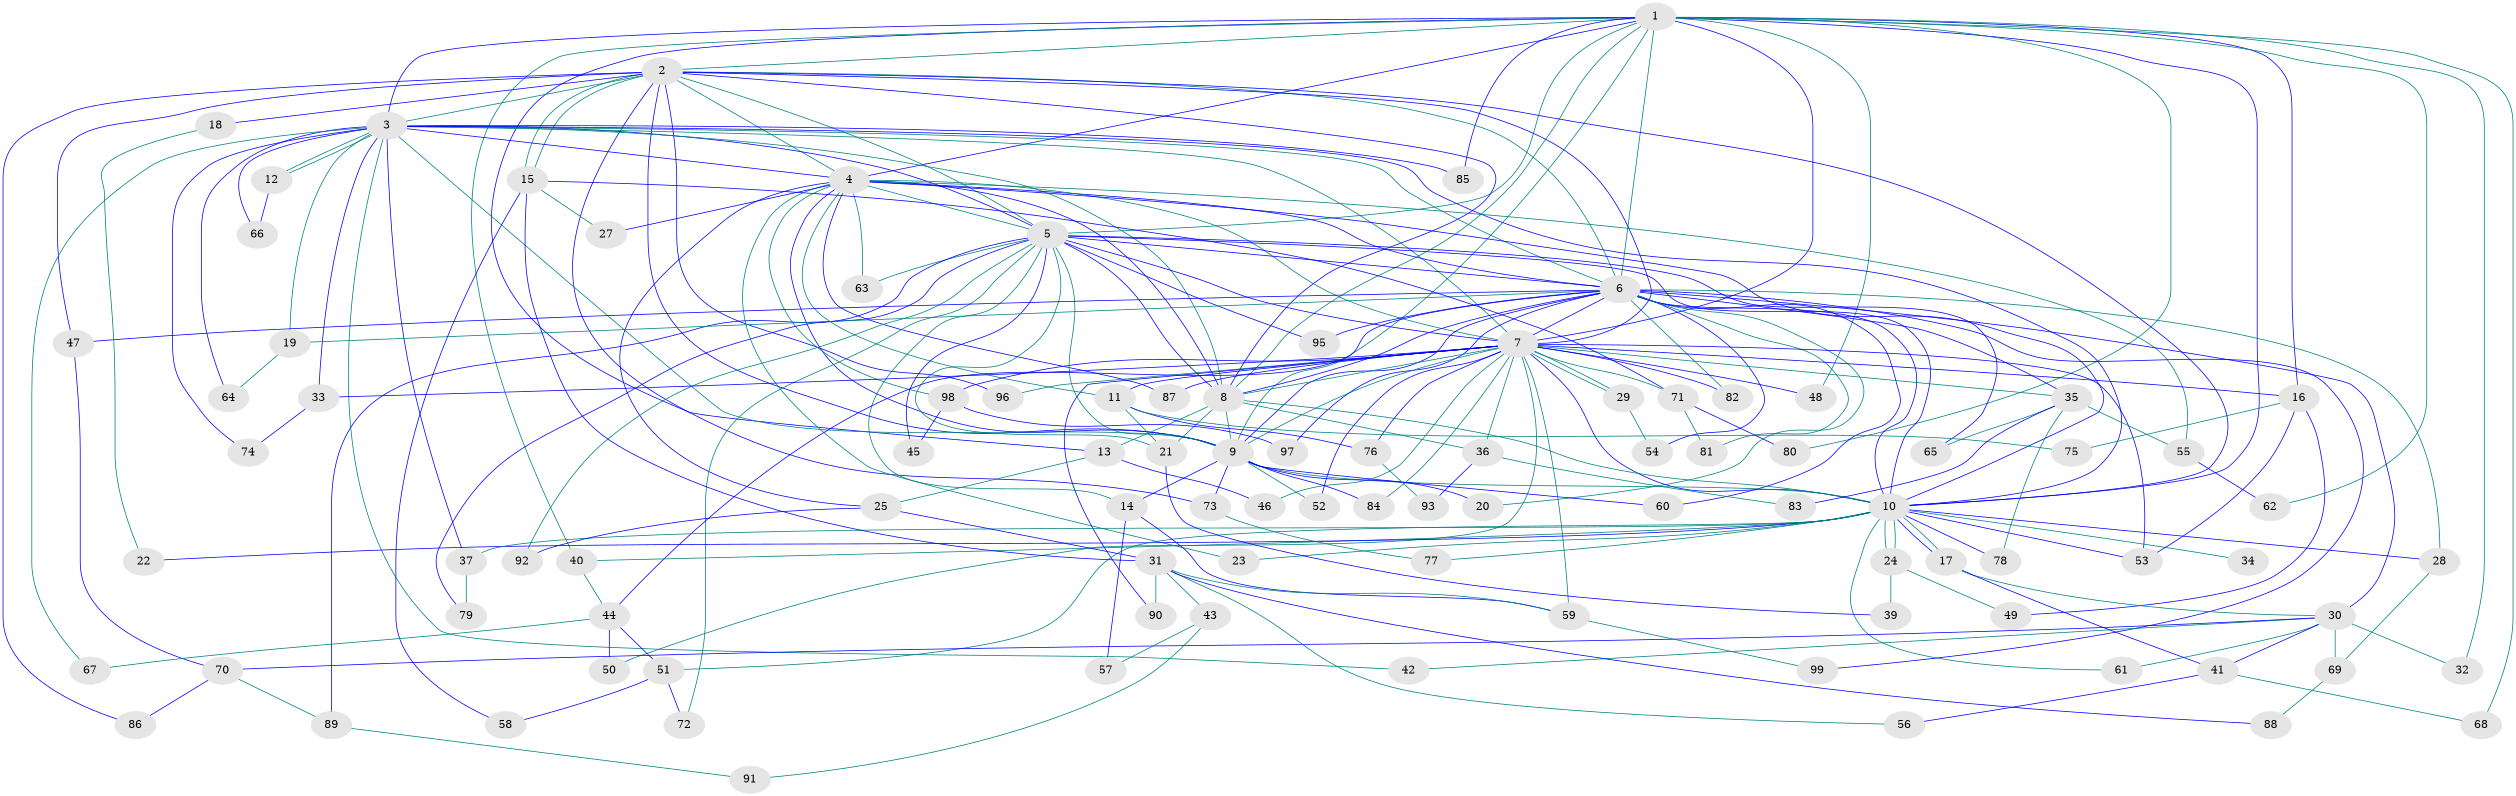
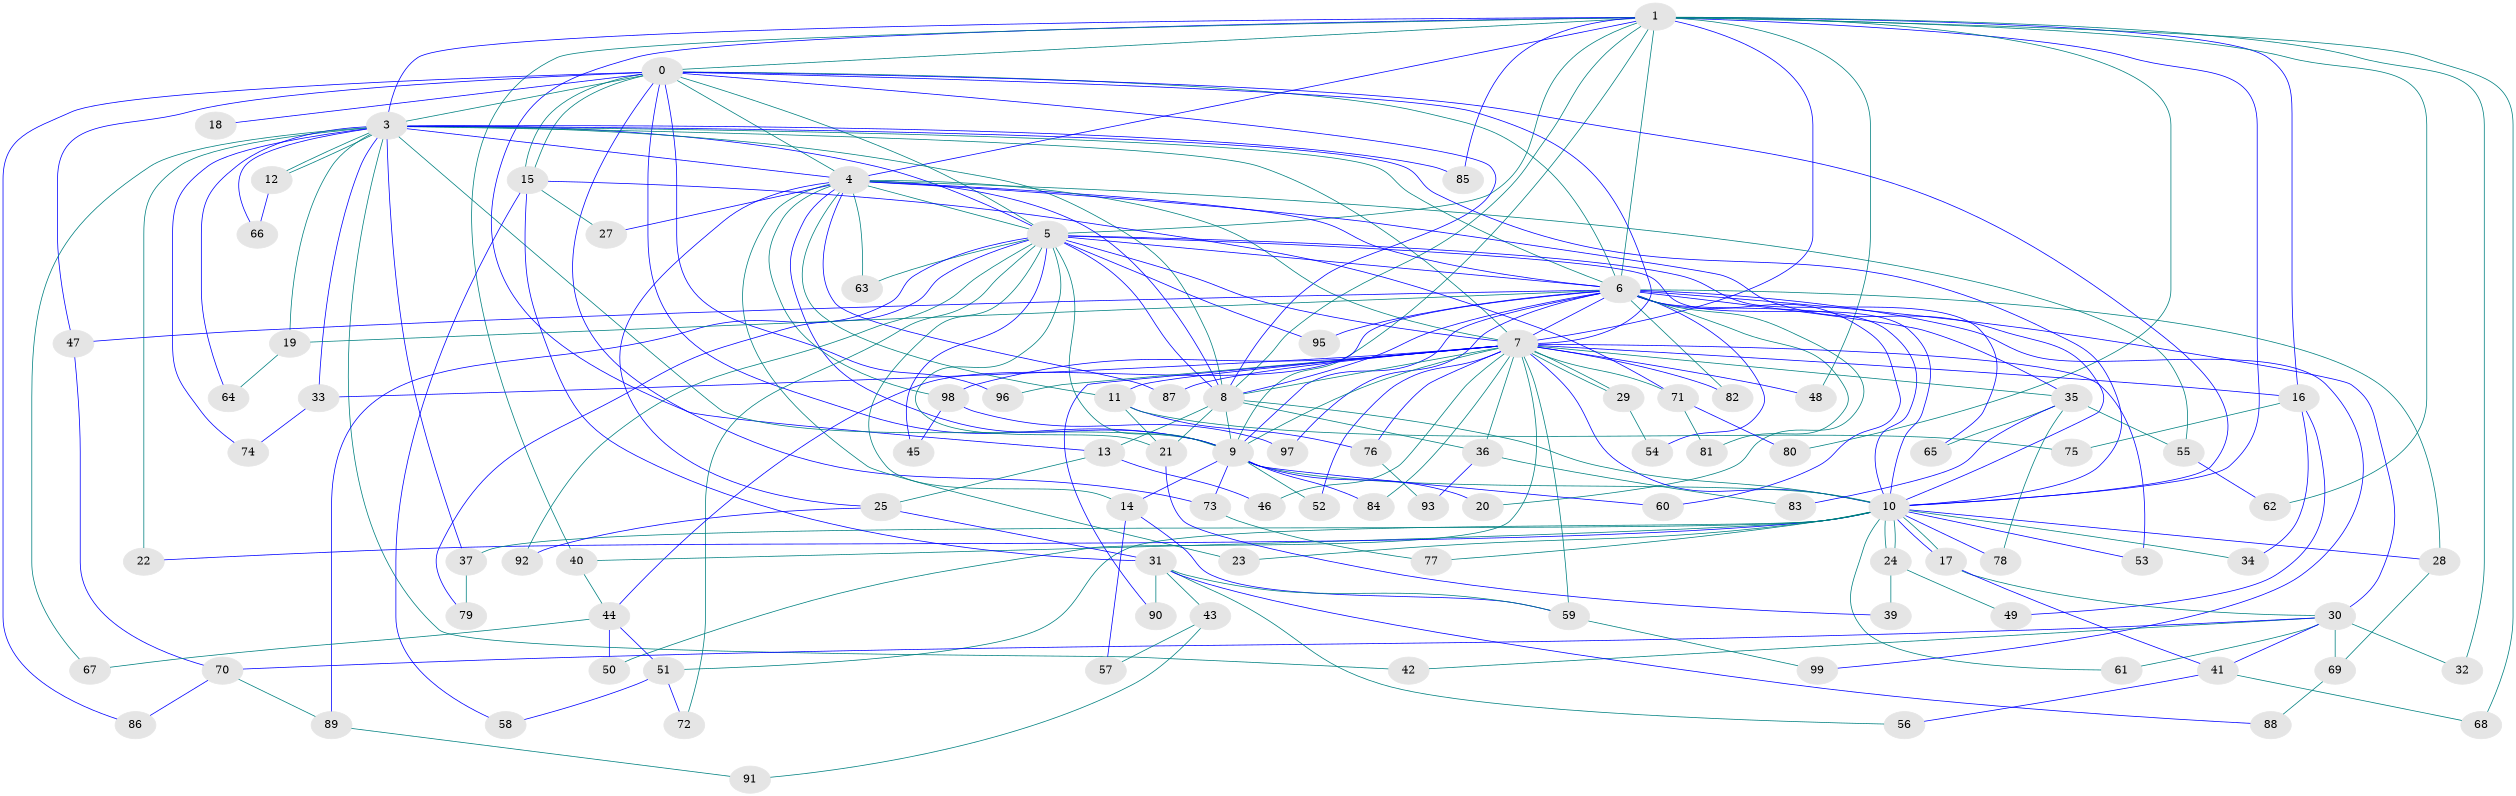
(662, 71) -> (662, 71)
(112, 308) -> (144, 255)
(2238, 494) -> (2306, 490)
